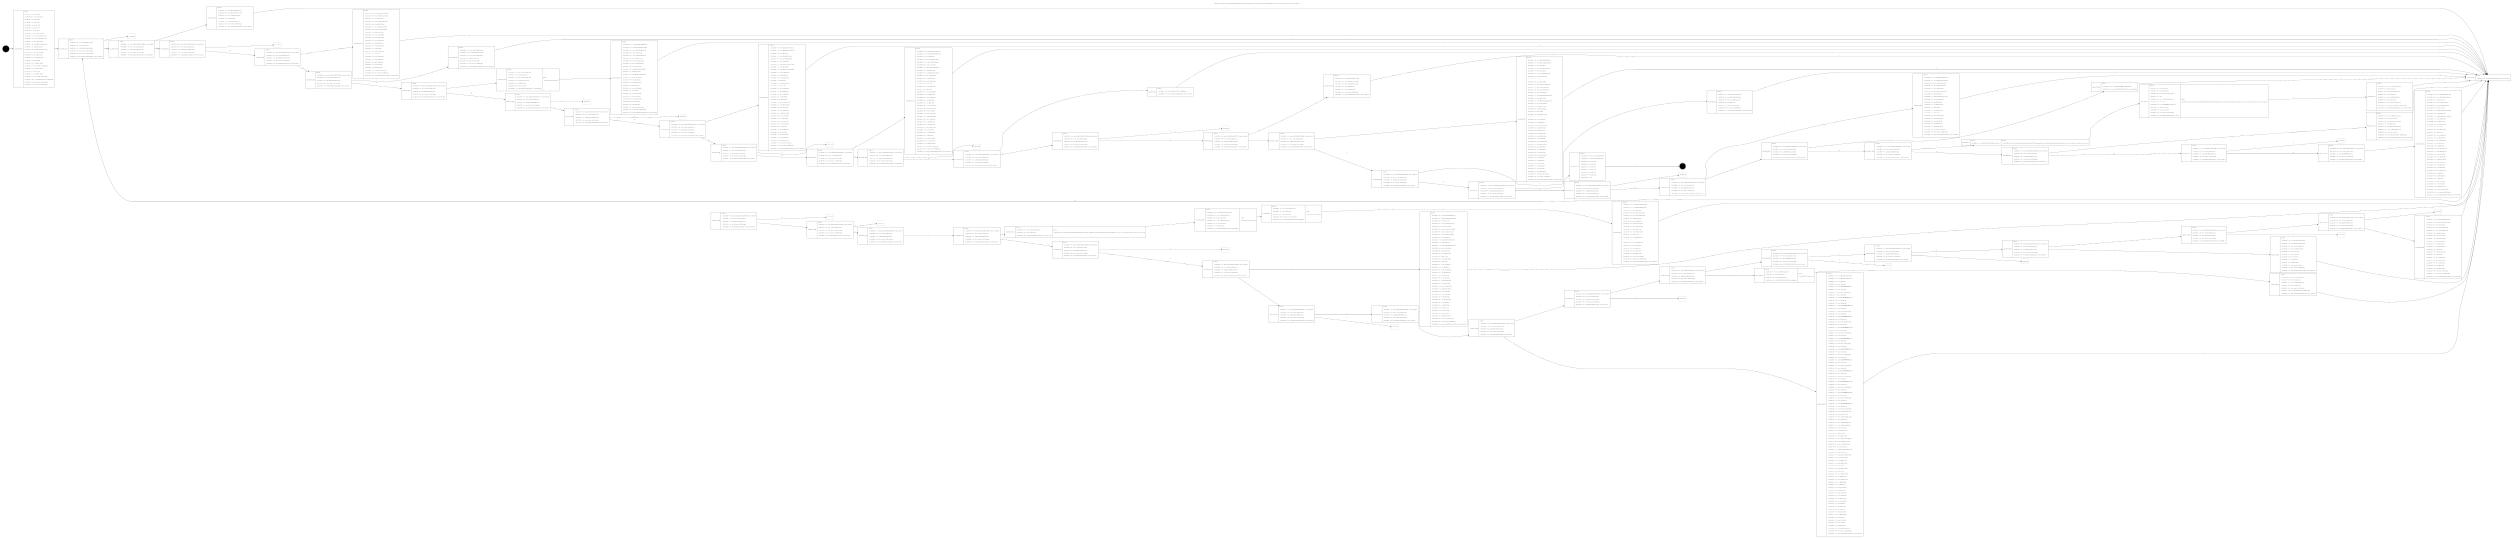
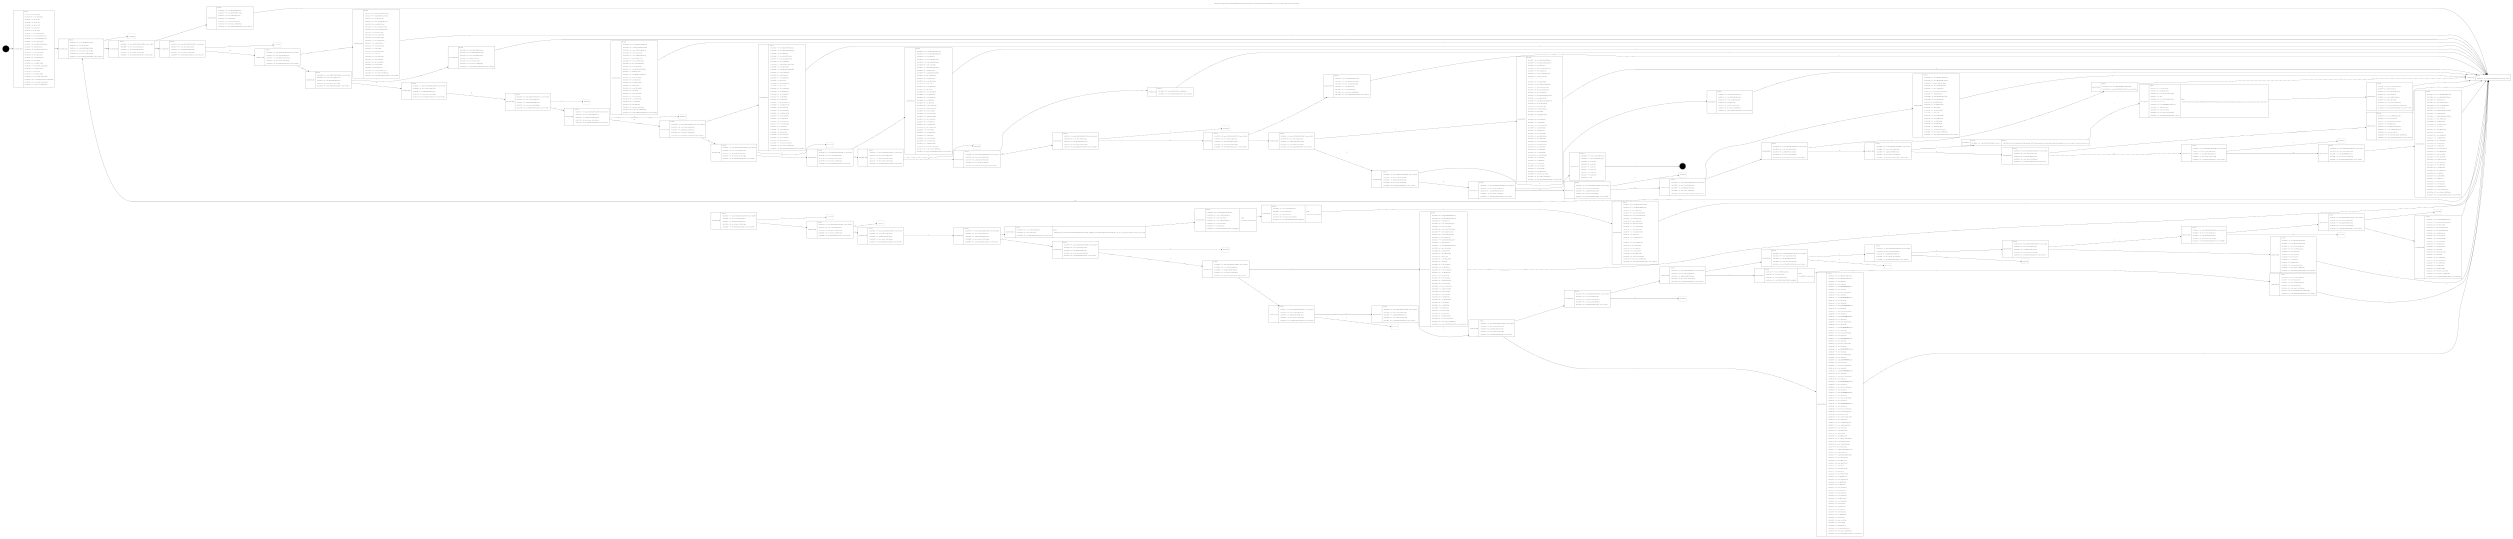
(528, 80) -> none
